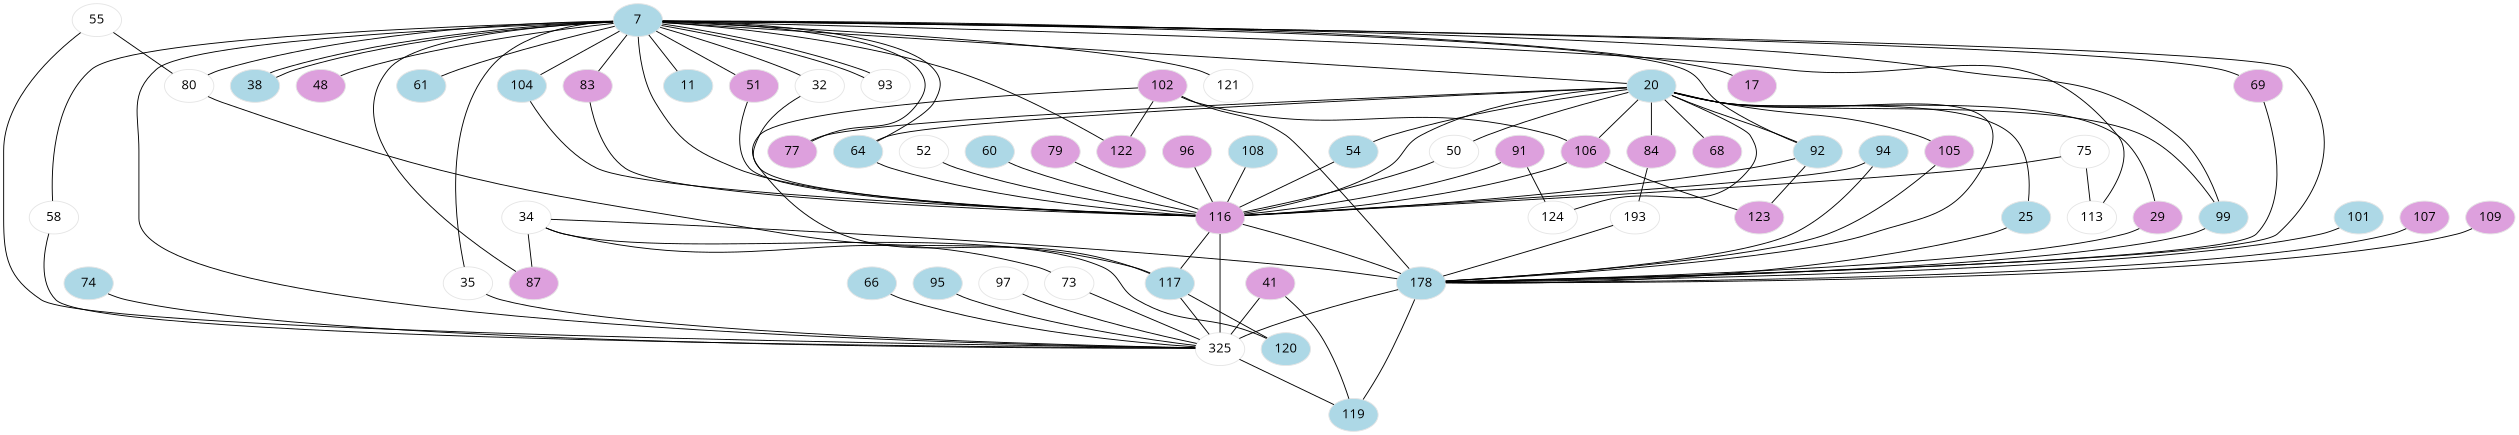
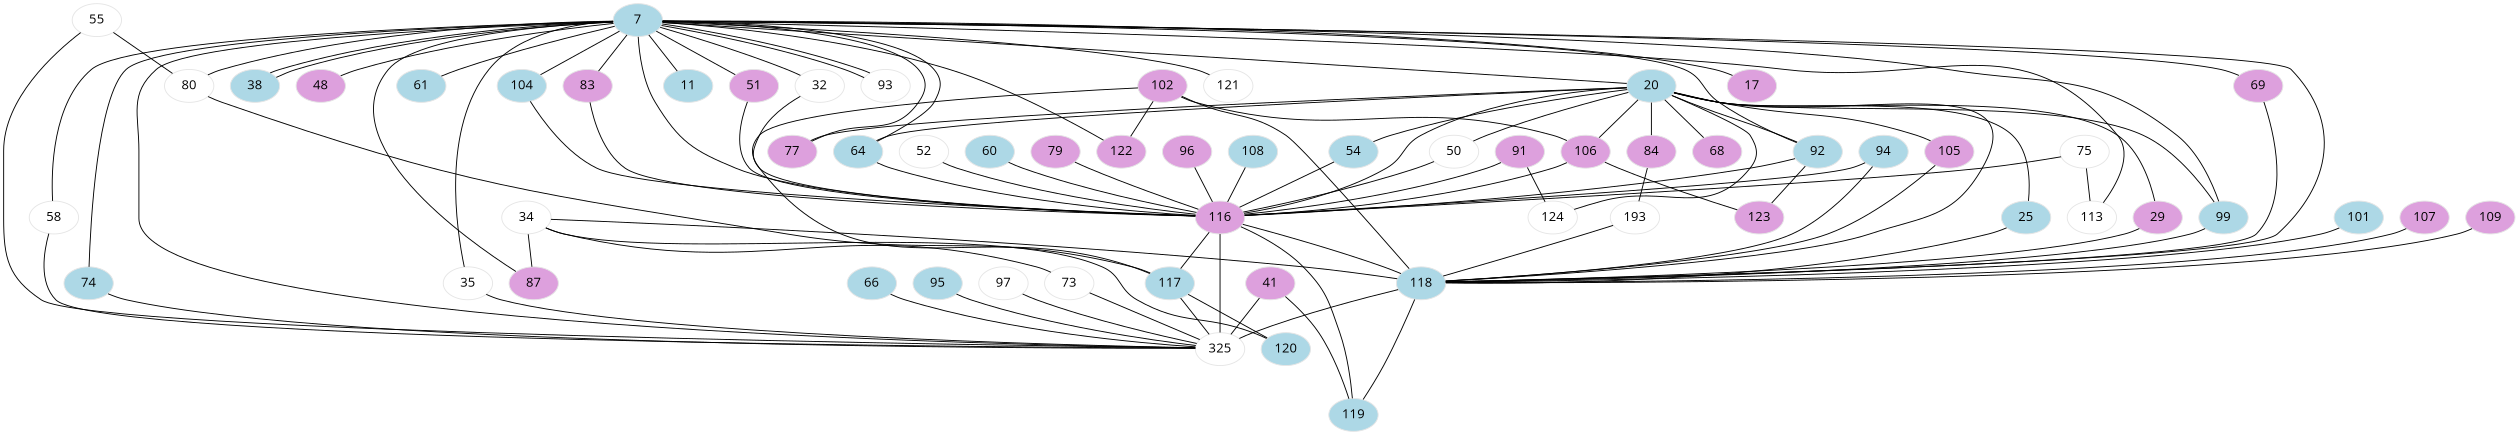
none -> (163, 56)
(1421, 283) -> (1421, 283)
(1287, 382) -> (1324, 294)
